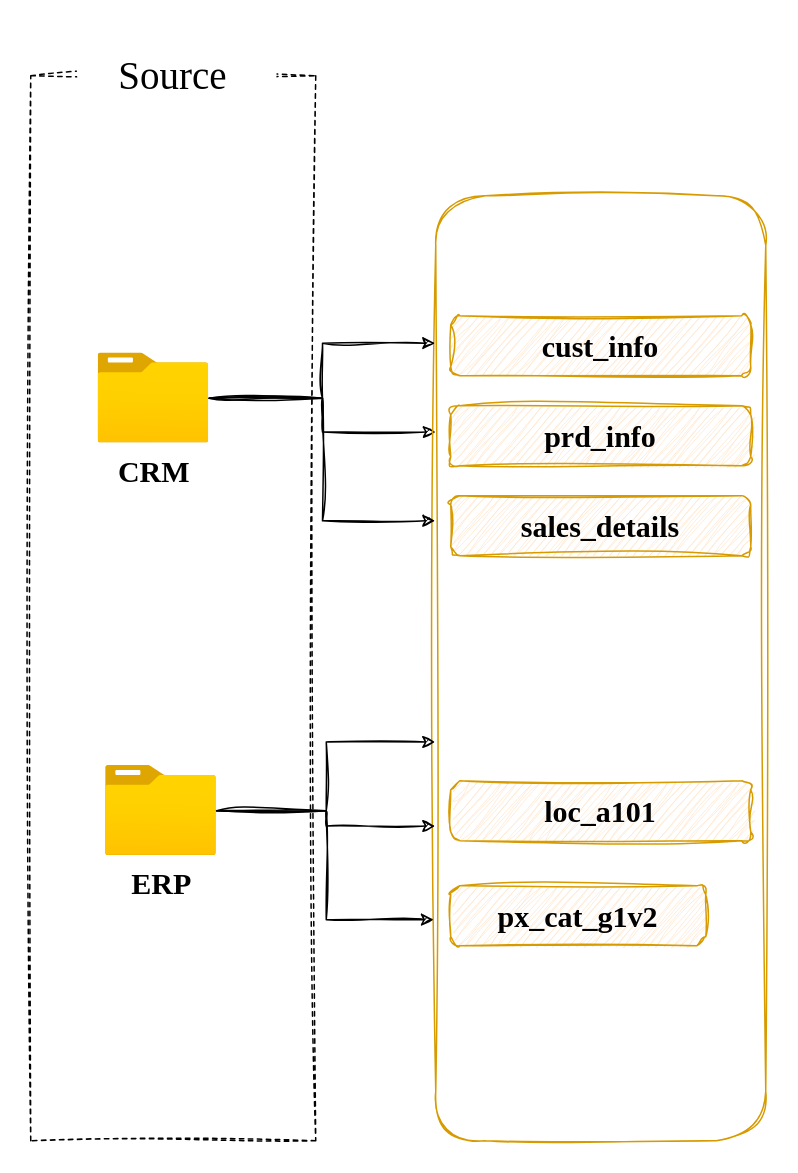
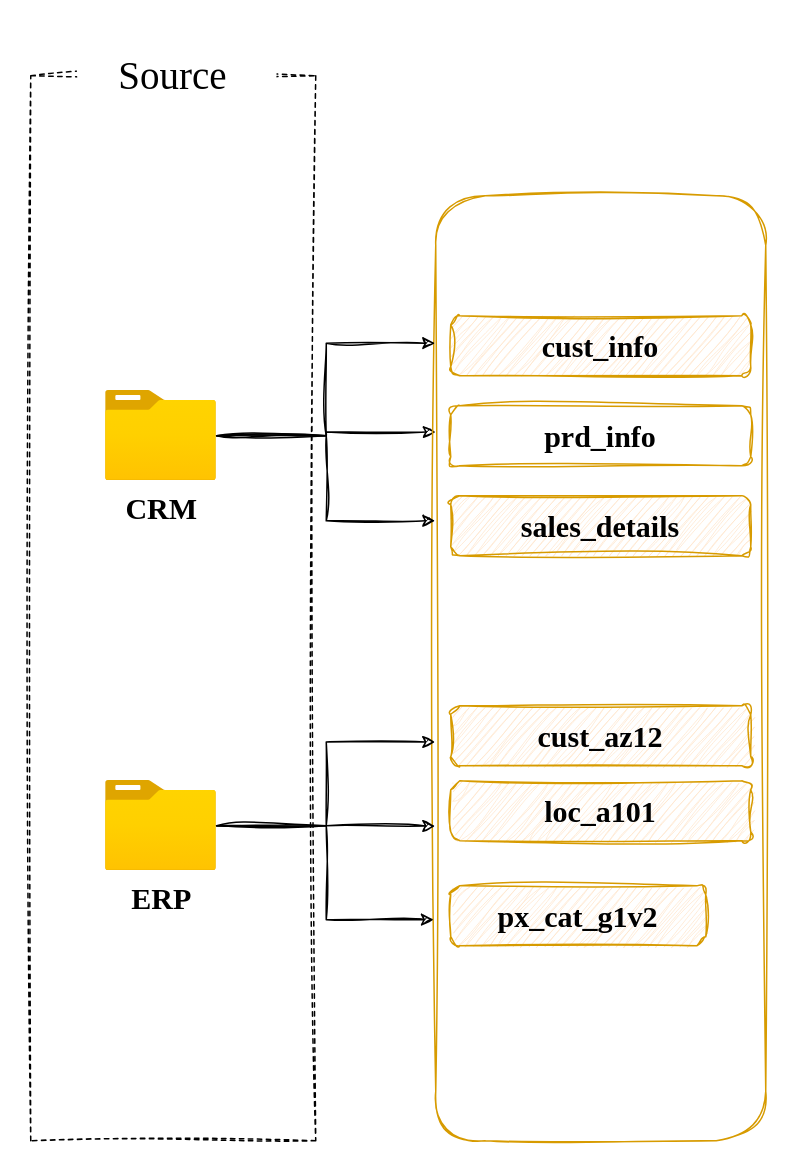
(154, 398) -> (161, 436)
(601, 436) -> (601, 436)
none -> (601, 736)
(161, 811) -> (161, 826)
